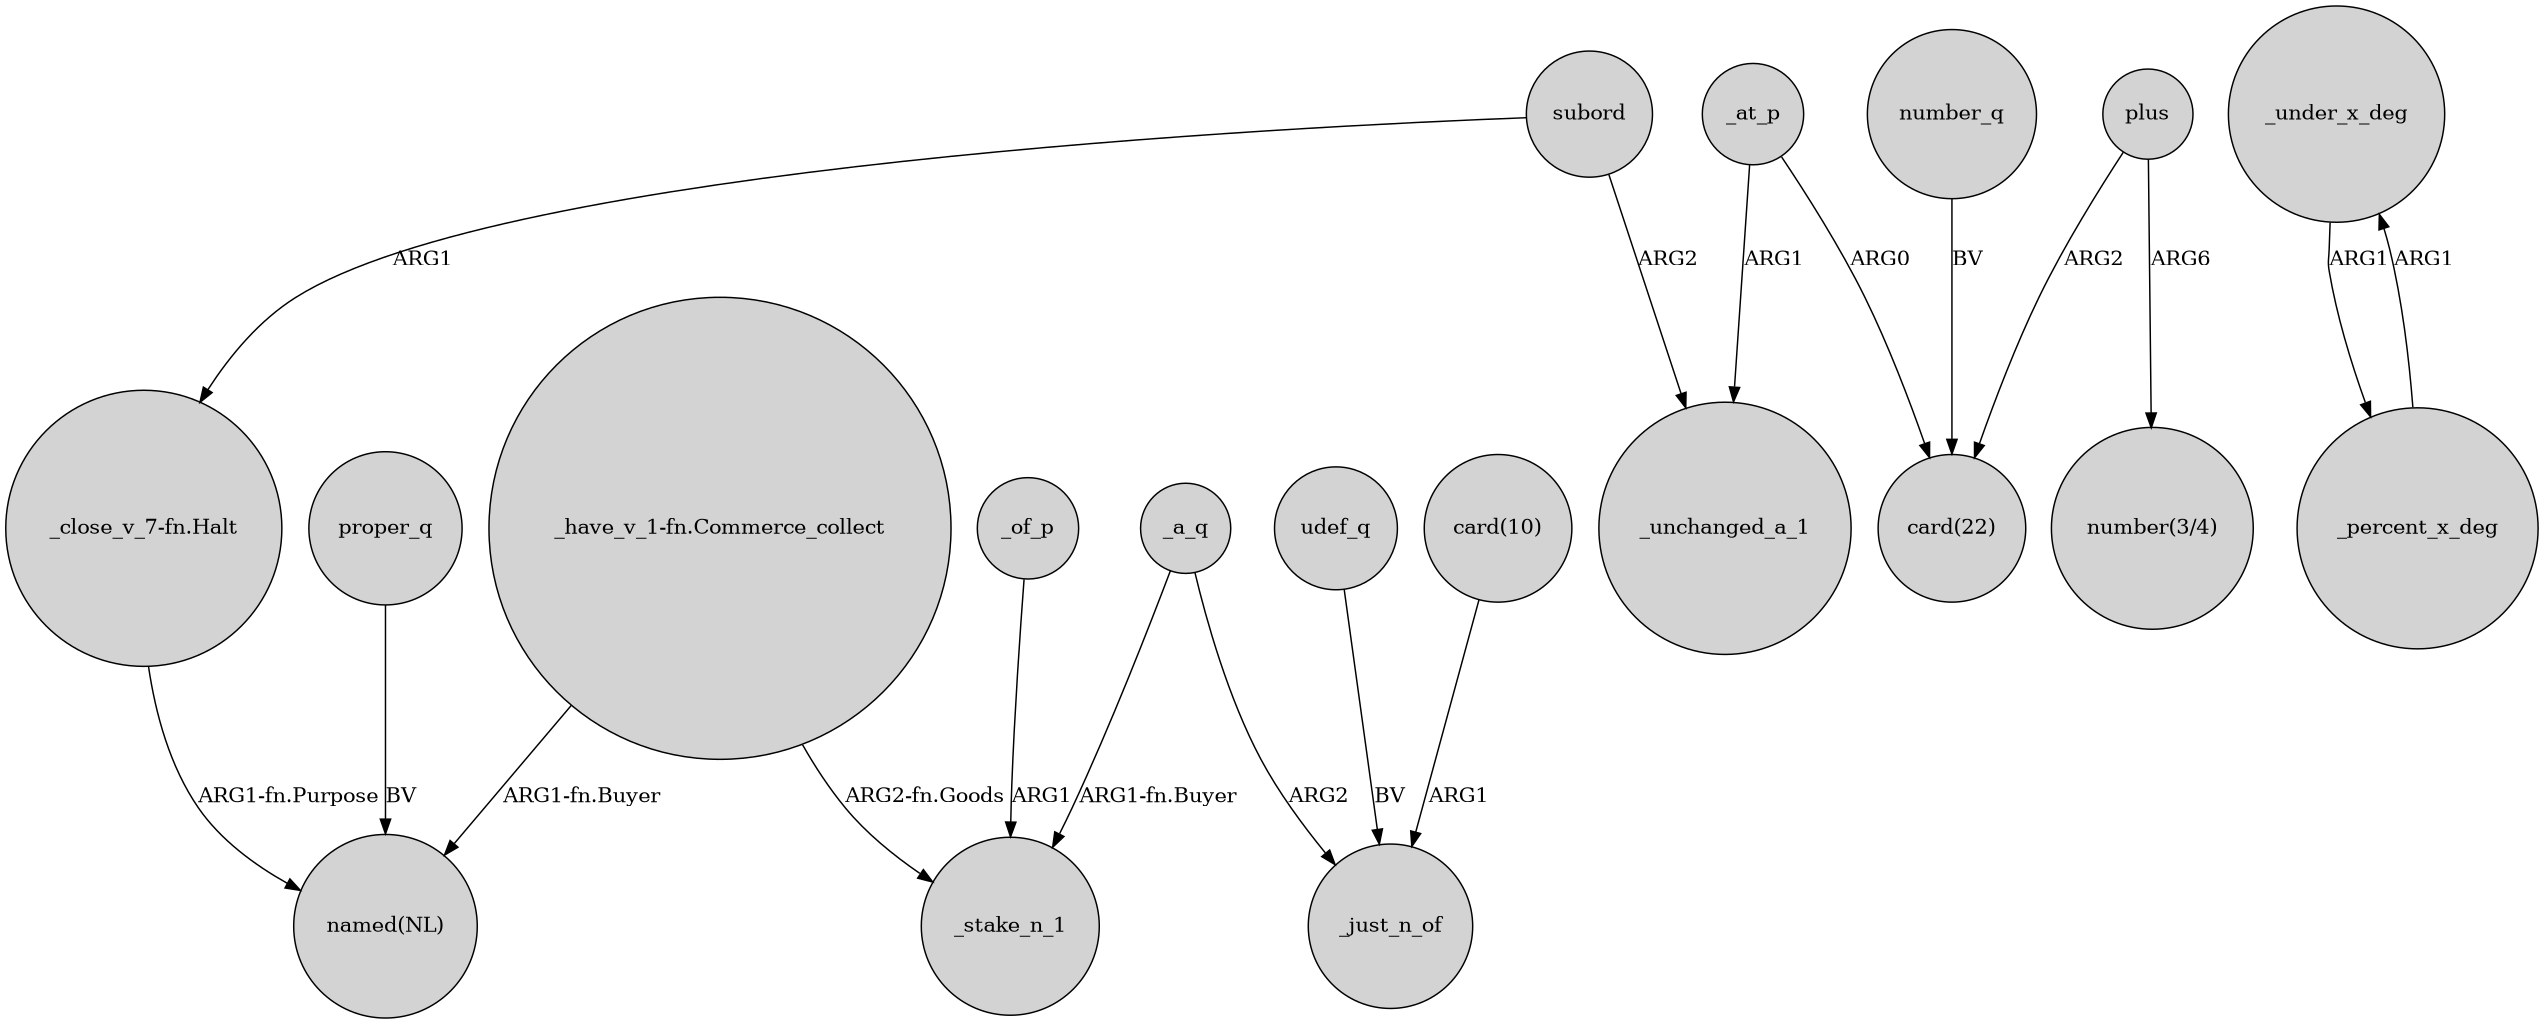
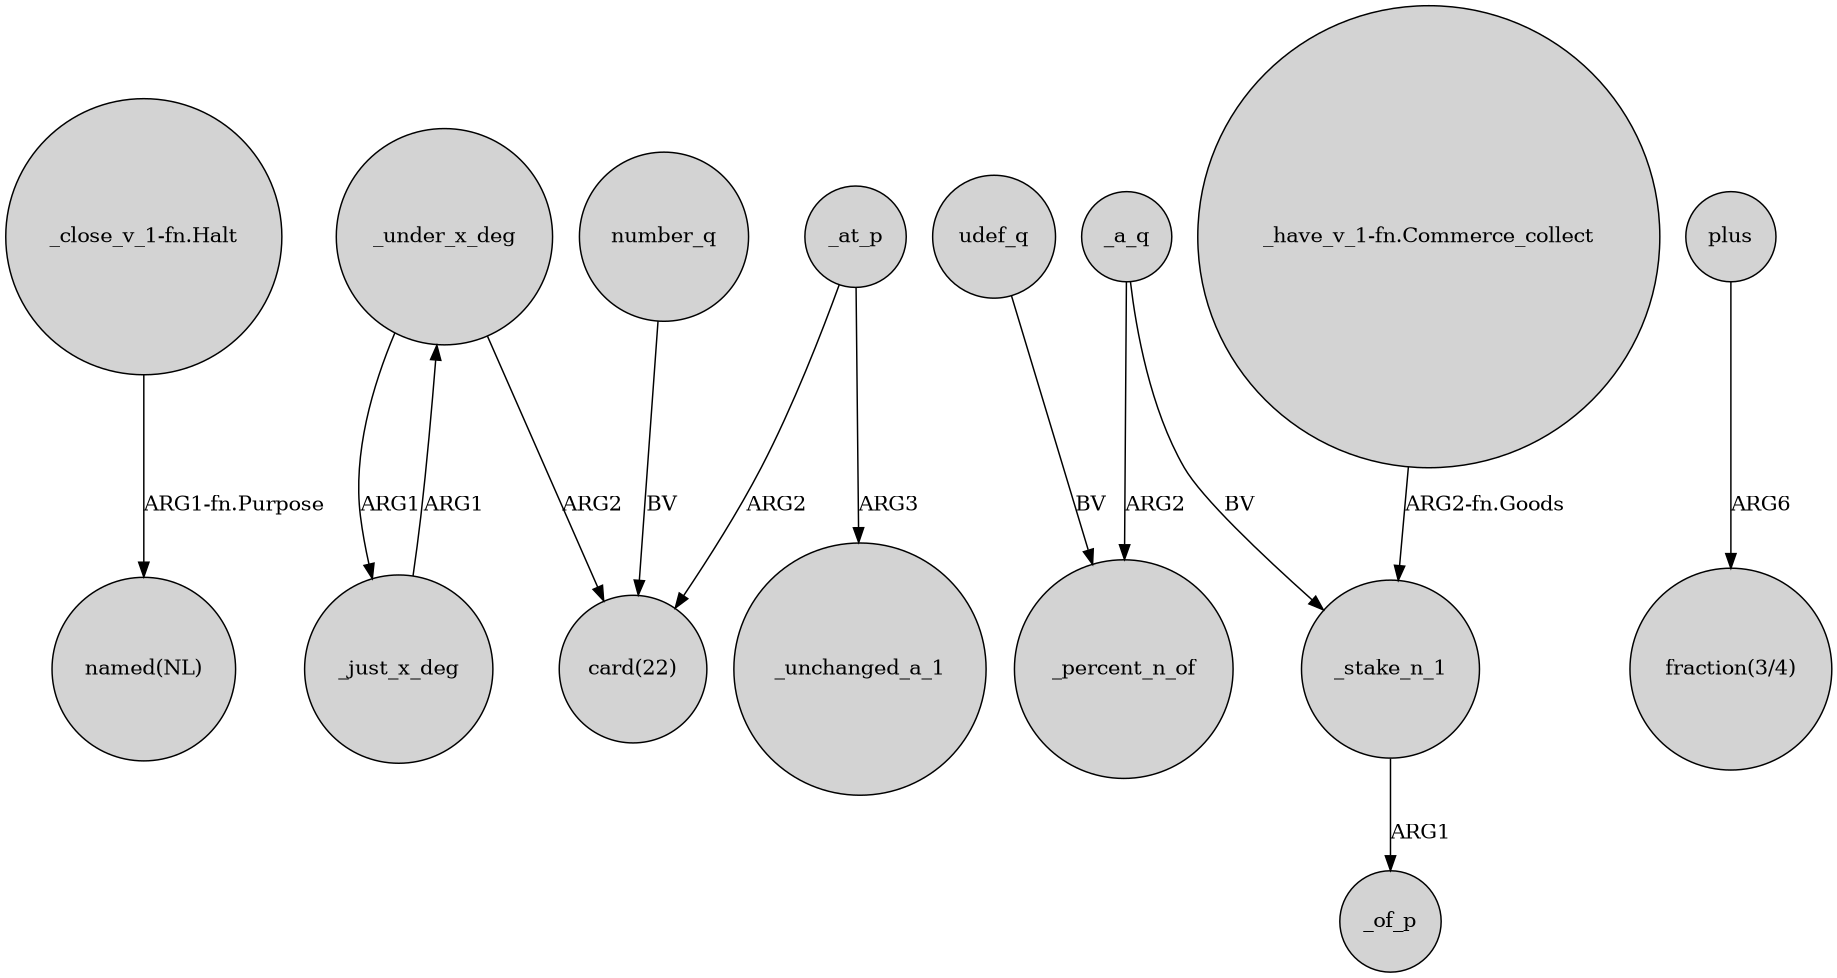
(1589, 114) -> none
(1774, 260) -> (889, 505)
(1880, 260) -> (777, 505)
(2041, 293) -> (543, 462)
(144, 528) -> (144, 237)
(385, 528) -> none
(1498, 528) -> none
(2152, 528) -> (1731, 669)
(2418, 528) -> (399, 669)
(1016, 701) -> (1390, 807)
(513, 774) -> none
(1158, 797) -> (1239, 505)
(1390, 926) -> (1124, 669)
